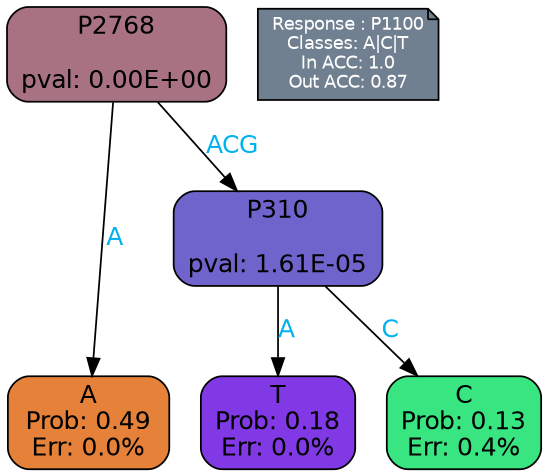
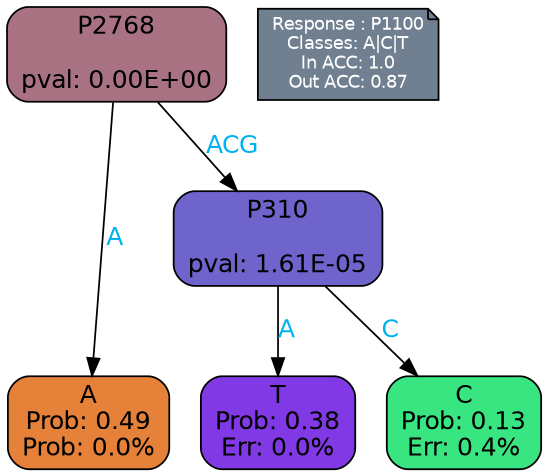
(89, 423) -> (89, 423)
(278, 423) -> (278, 423)
